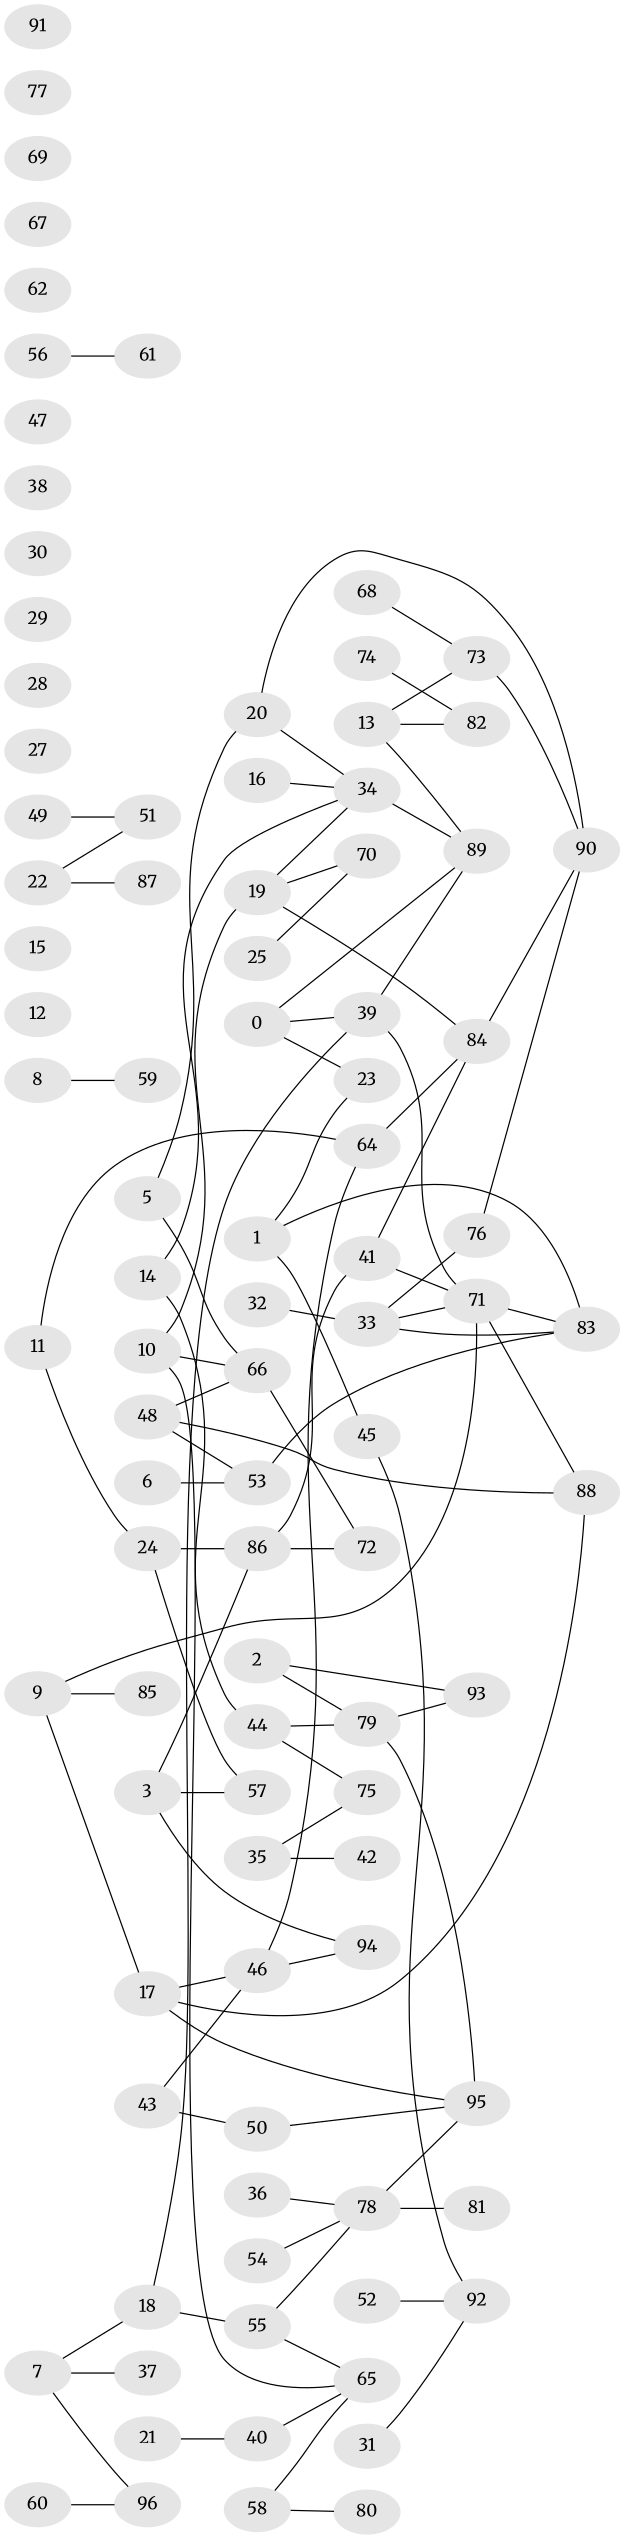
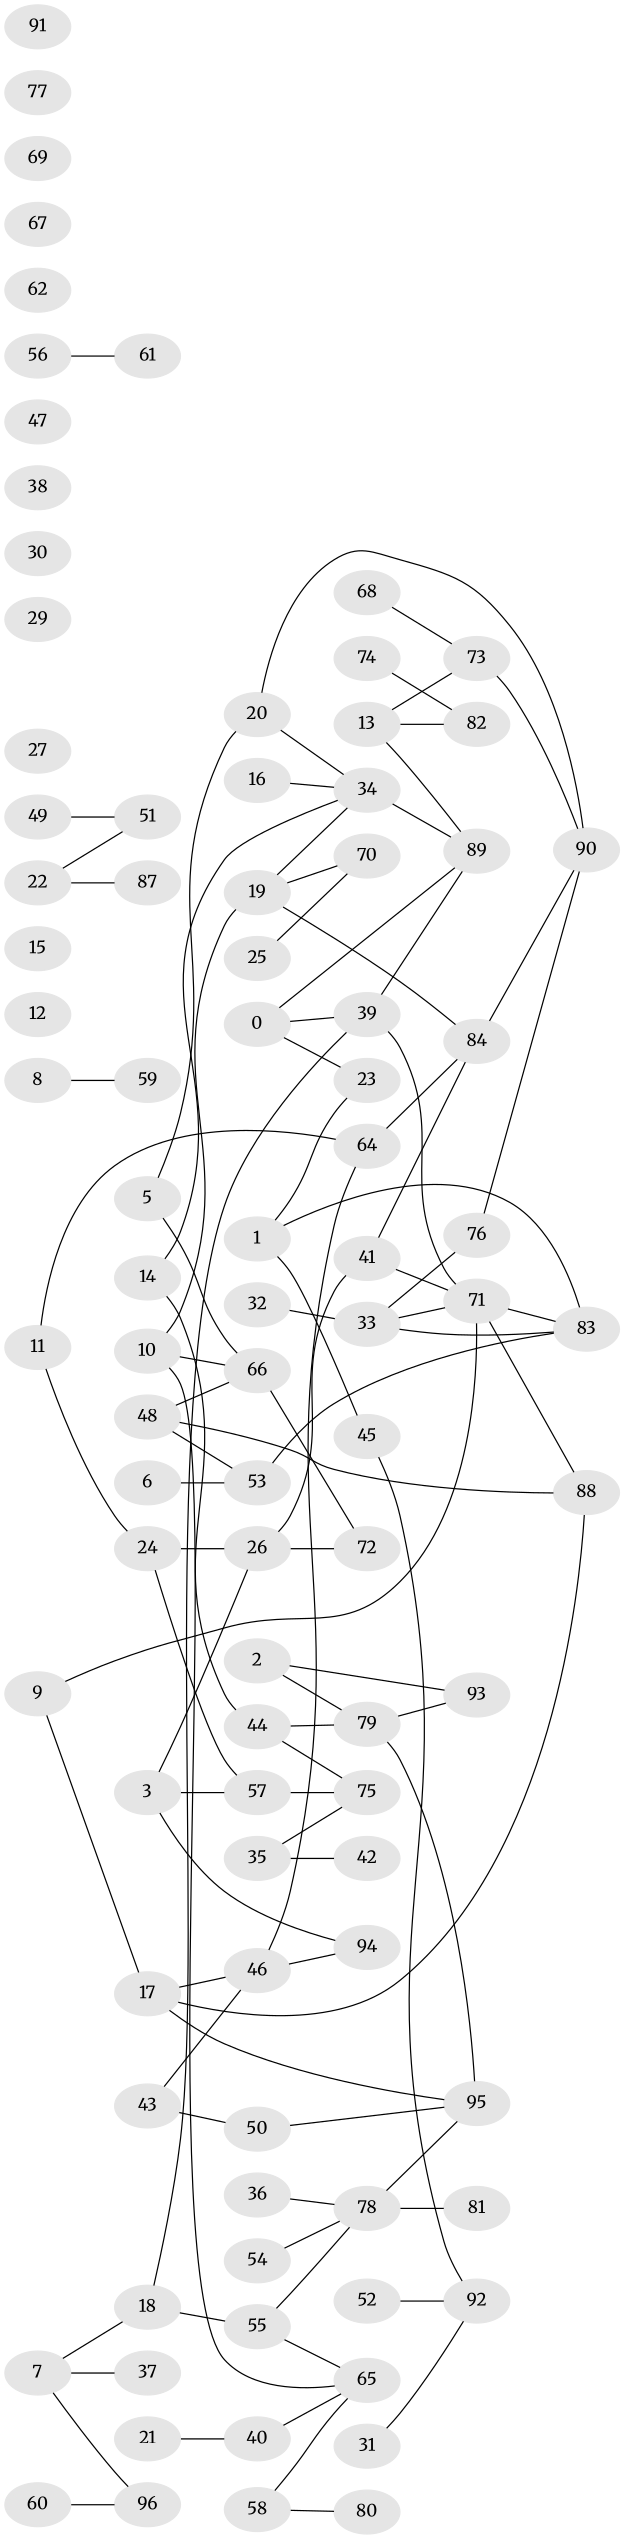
(38, 685) -> none
(257, 1549) -> (257, 1549)
(148, 1694) -> none
none -> (316, 1793)
